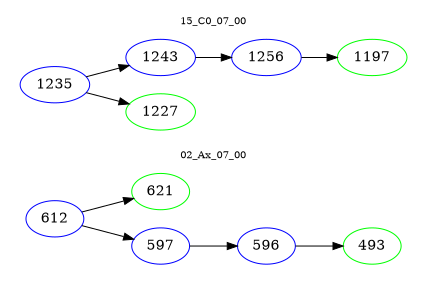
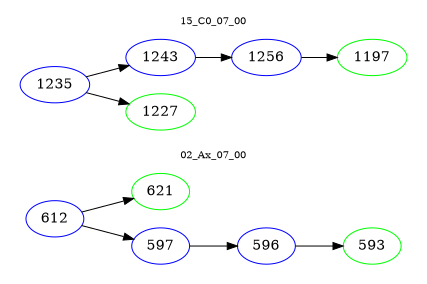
(372, 246) -> (372, 246)
